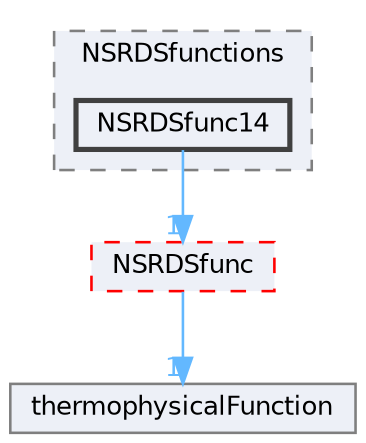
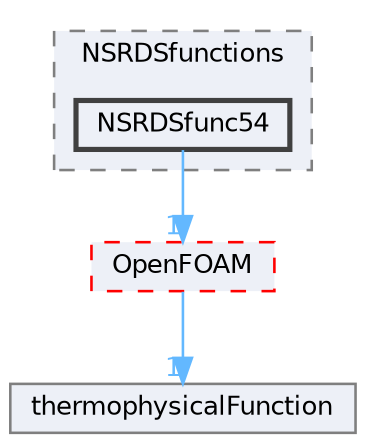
(183, 125) -> (183, 125)
(183, 267) -> (183, 267)
